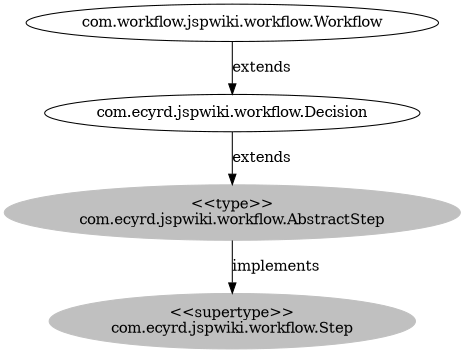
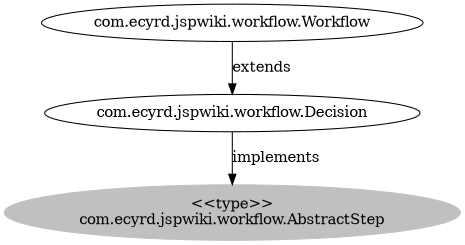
(232, 23) -> (232, 23)
(262, 158) -> (276, 158)
(232, 321) -> none
